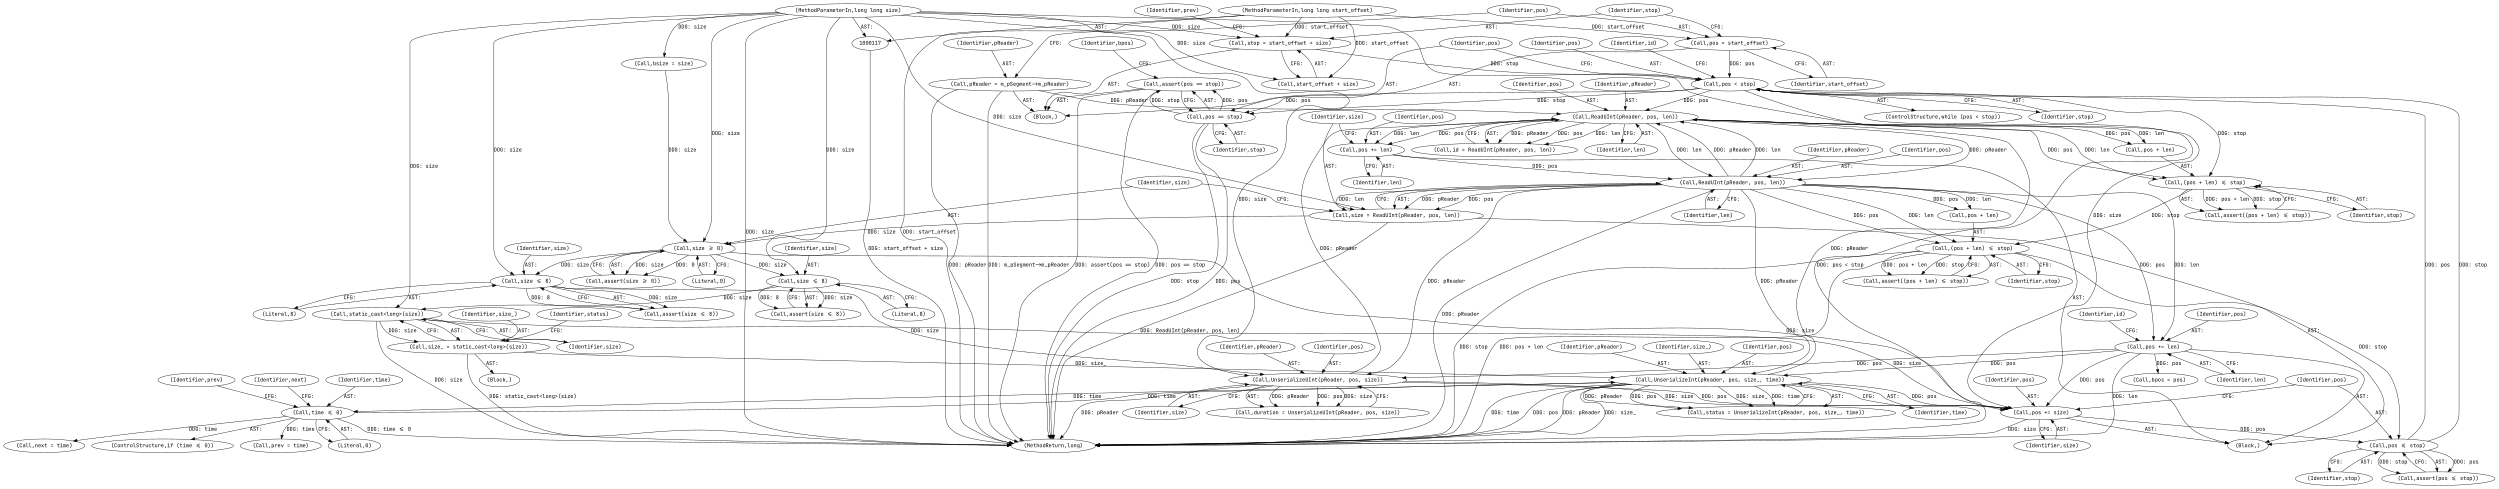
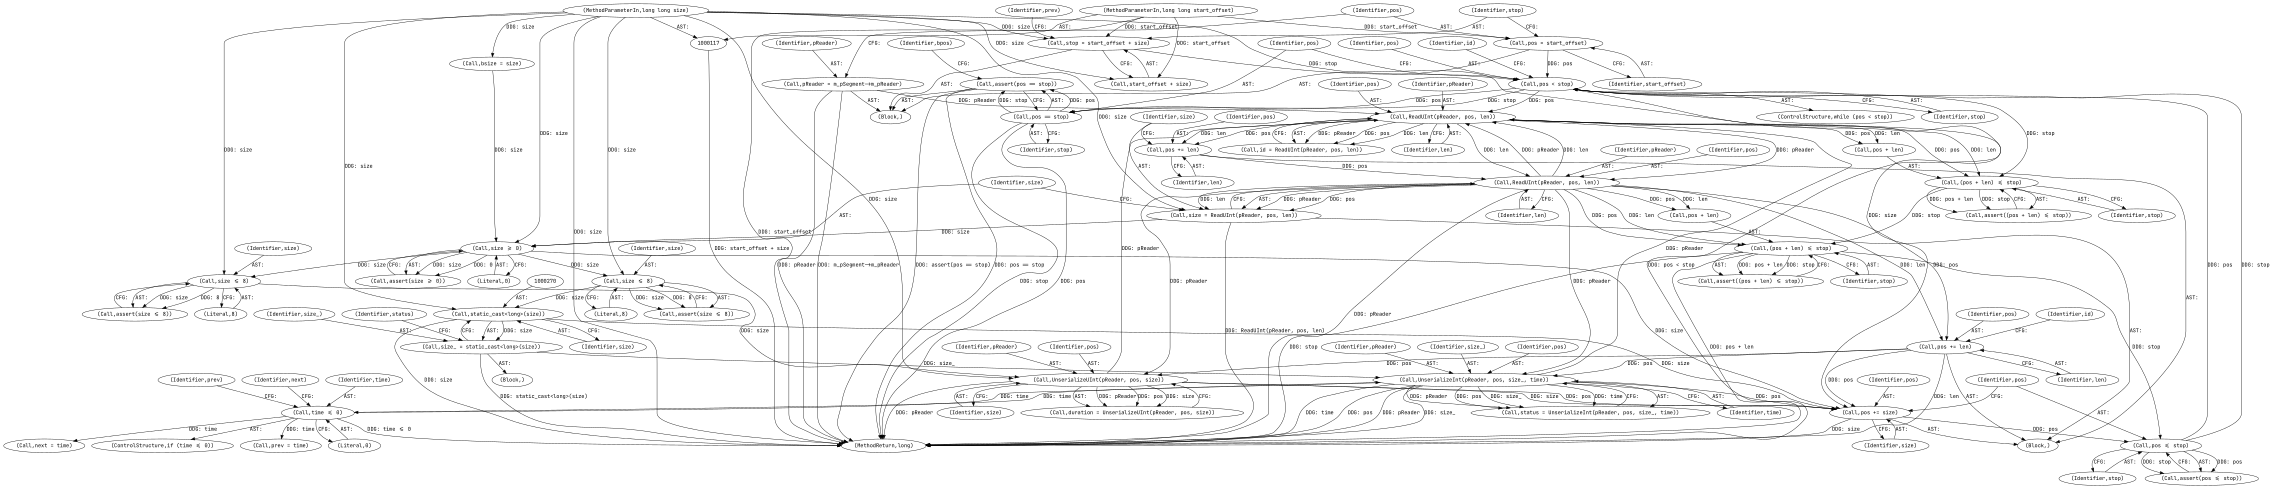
none -> (545, 281)
(2159, 380) -> none
